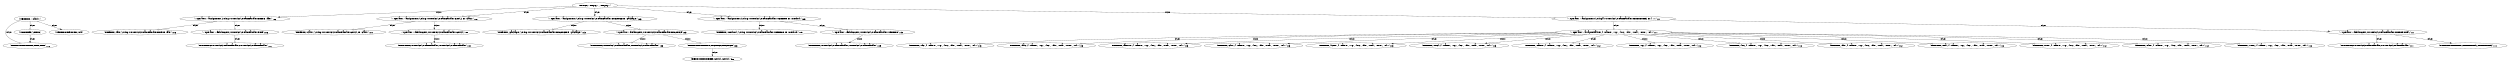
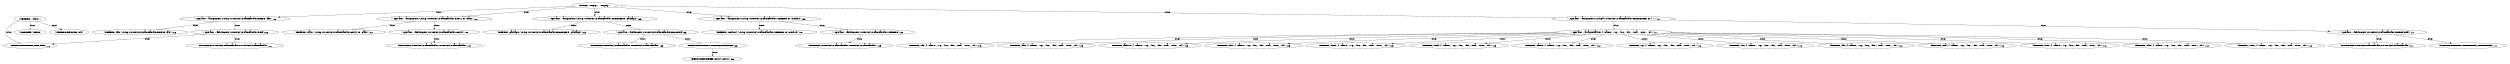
(30, 38) -> (130, 39)
